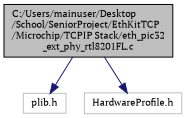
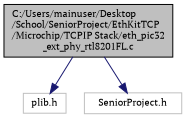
(133, 103) -> (133, 103)
